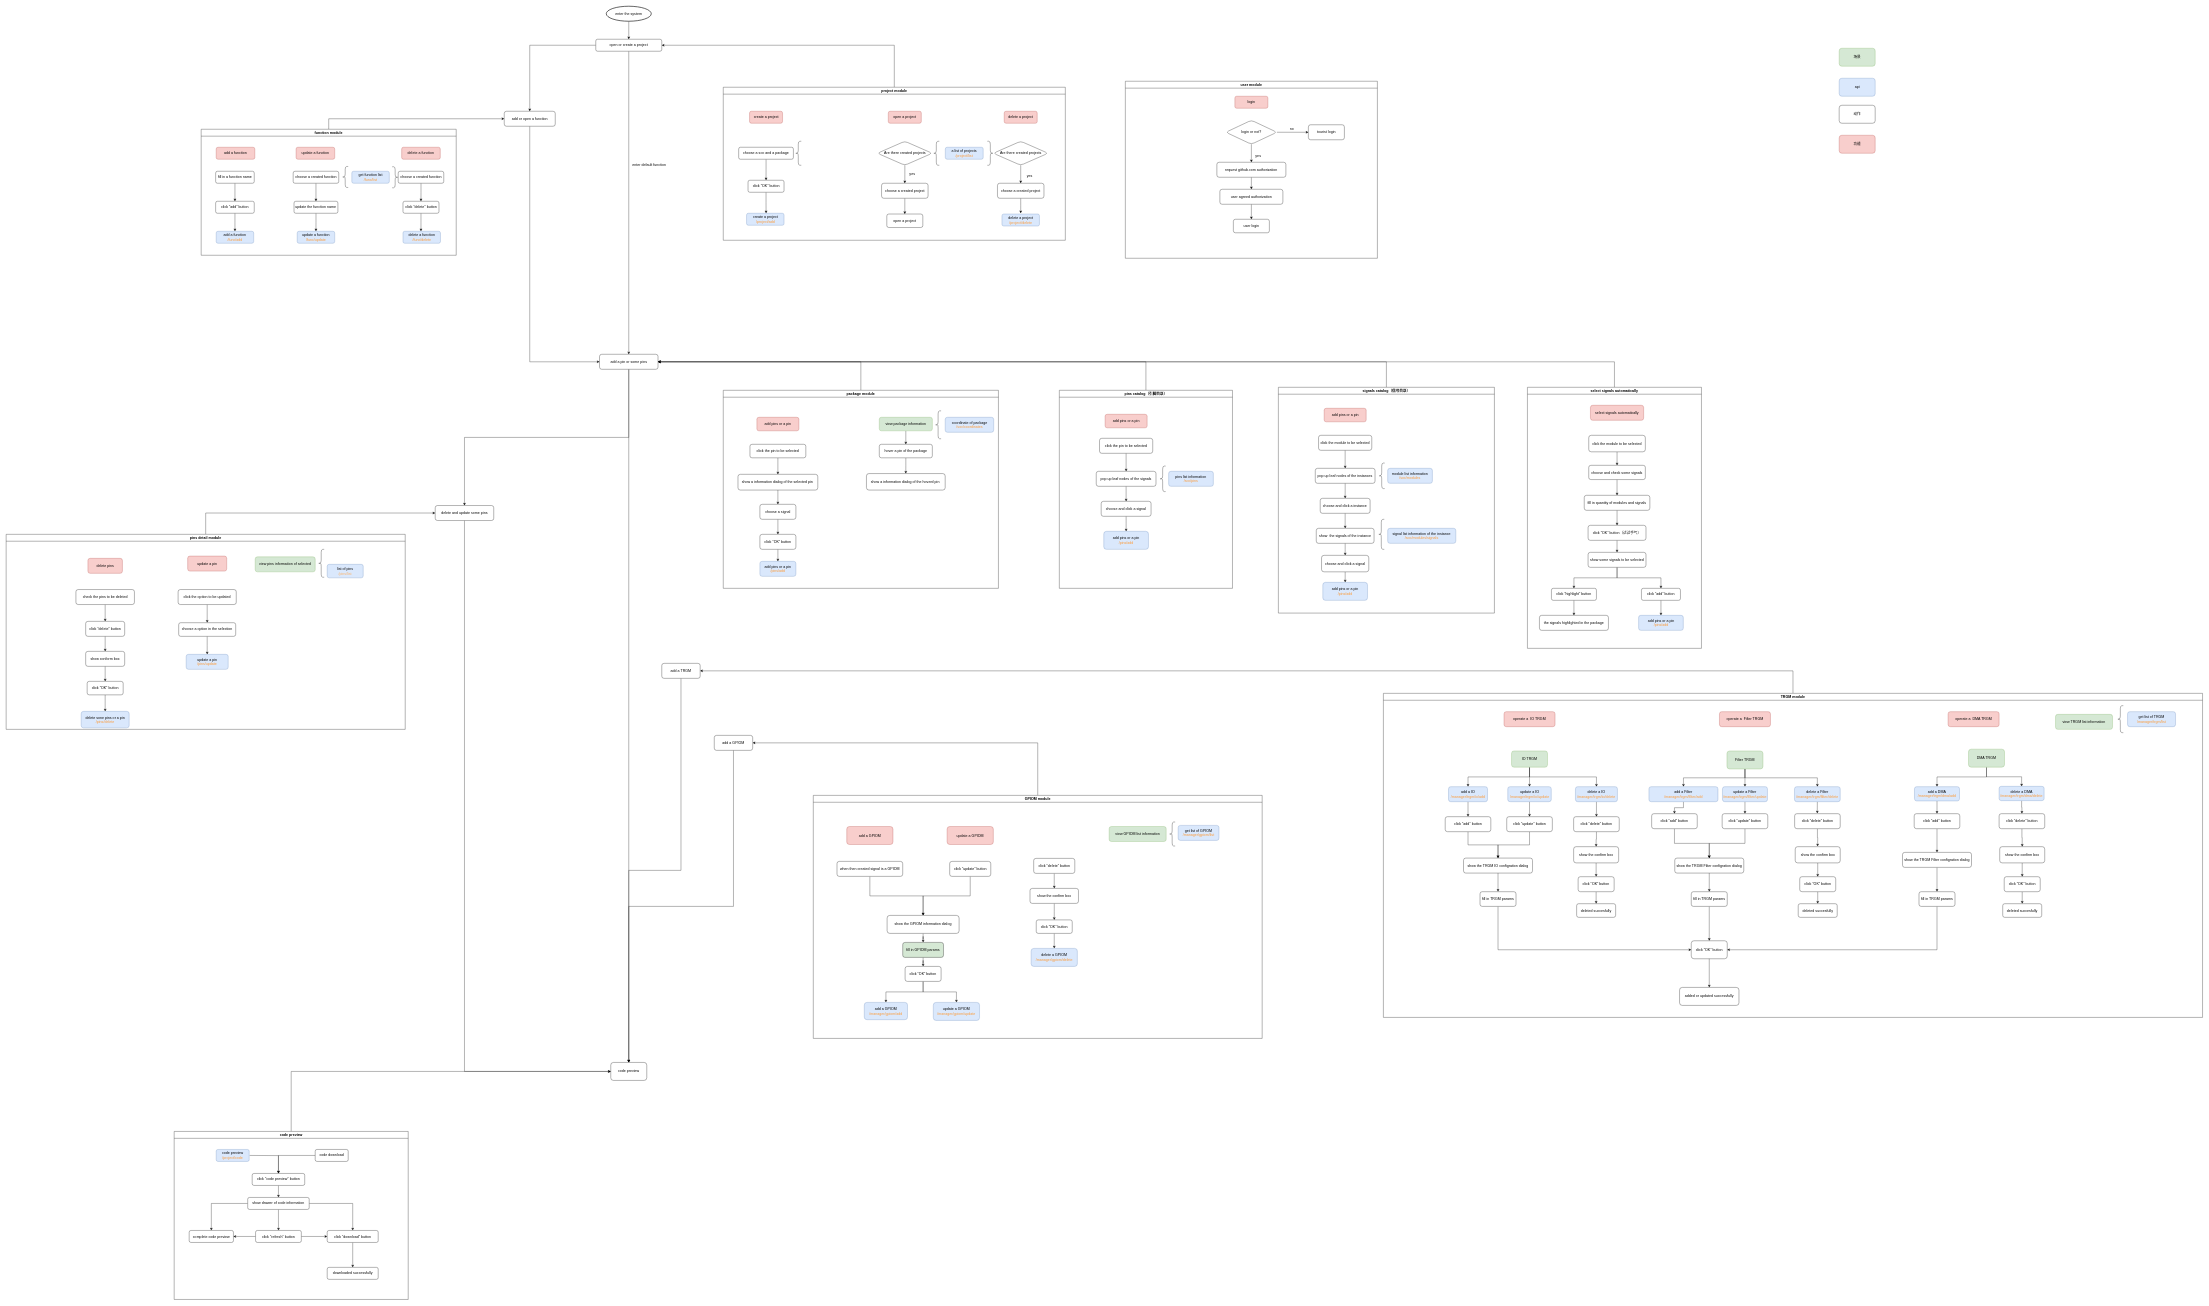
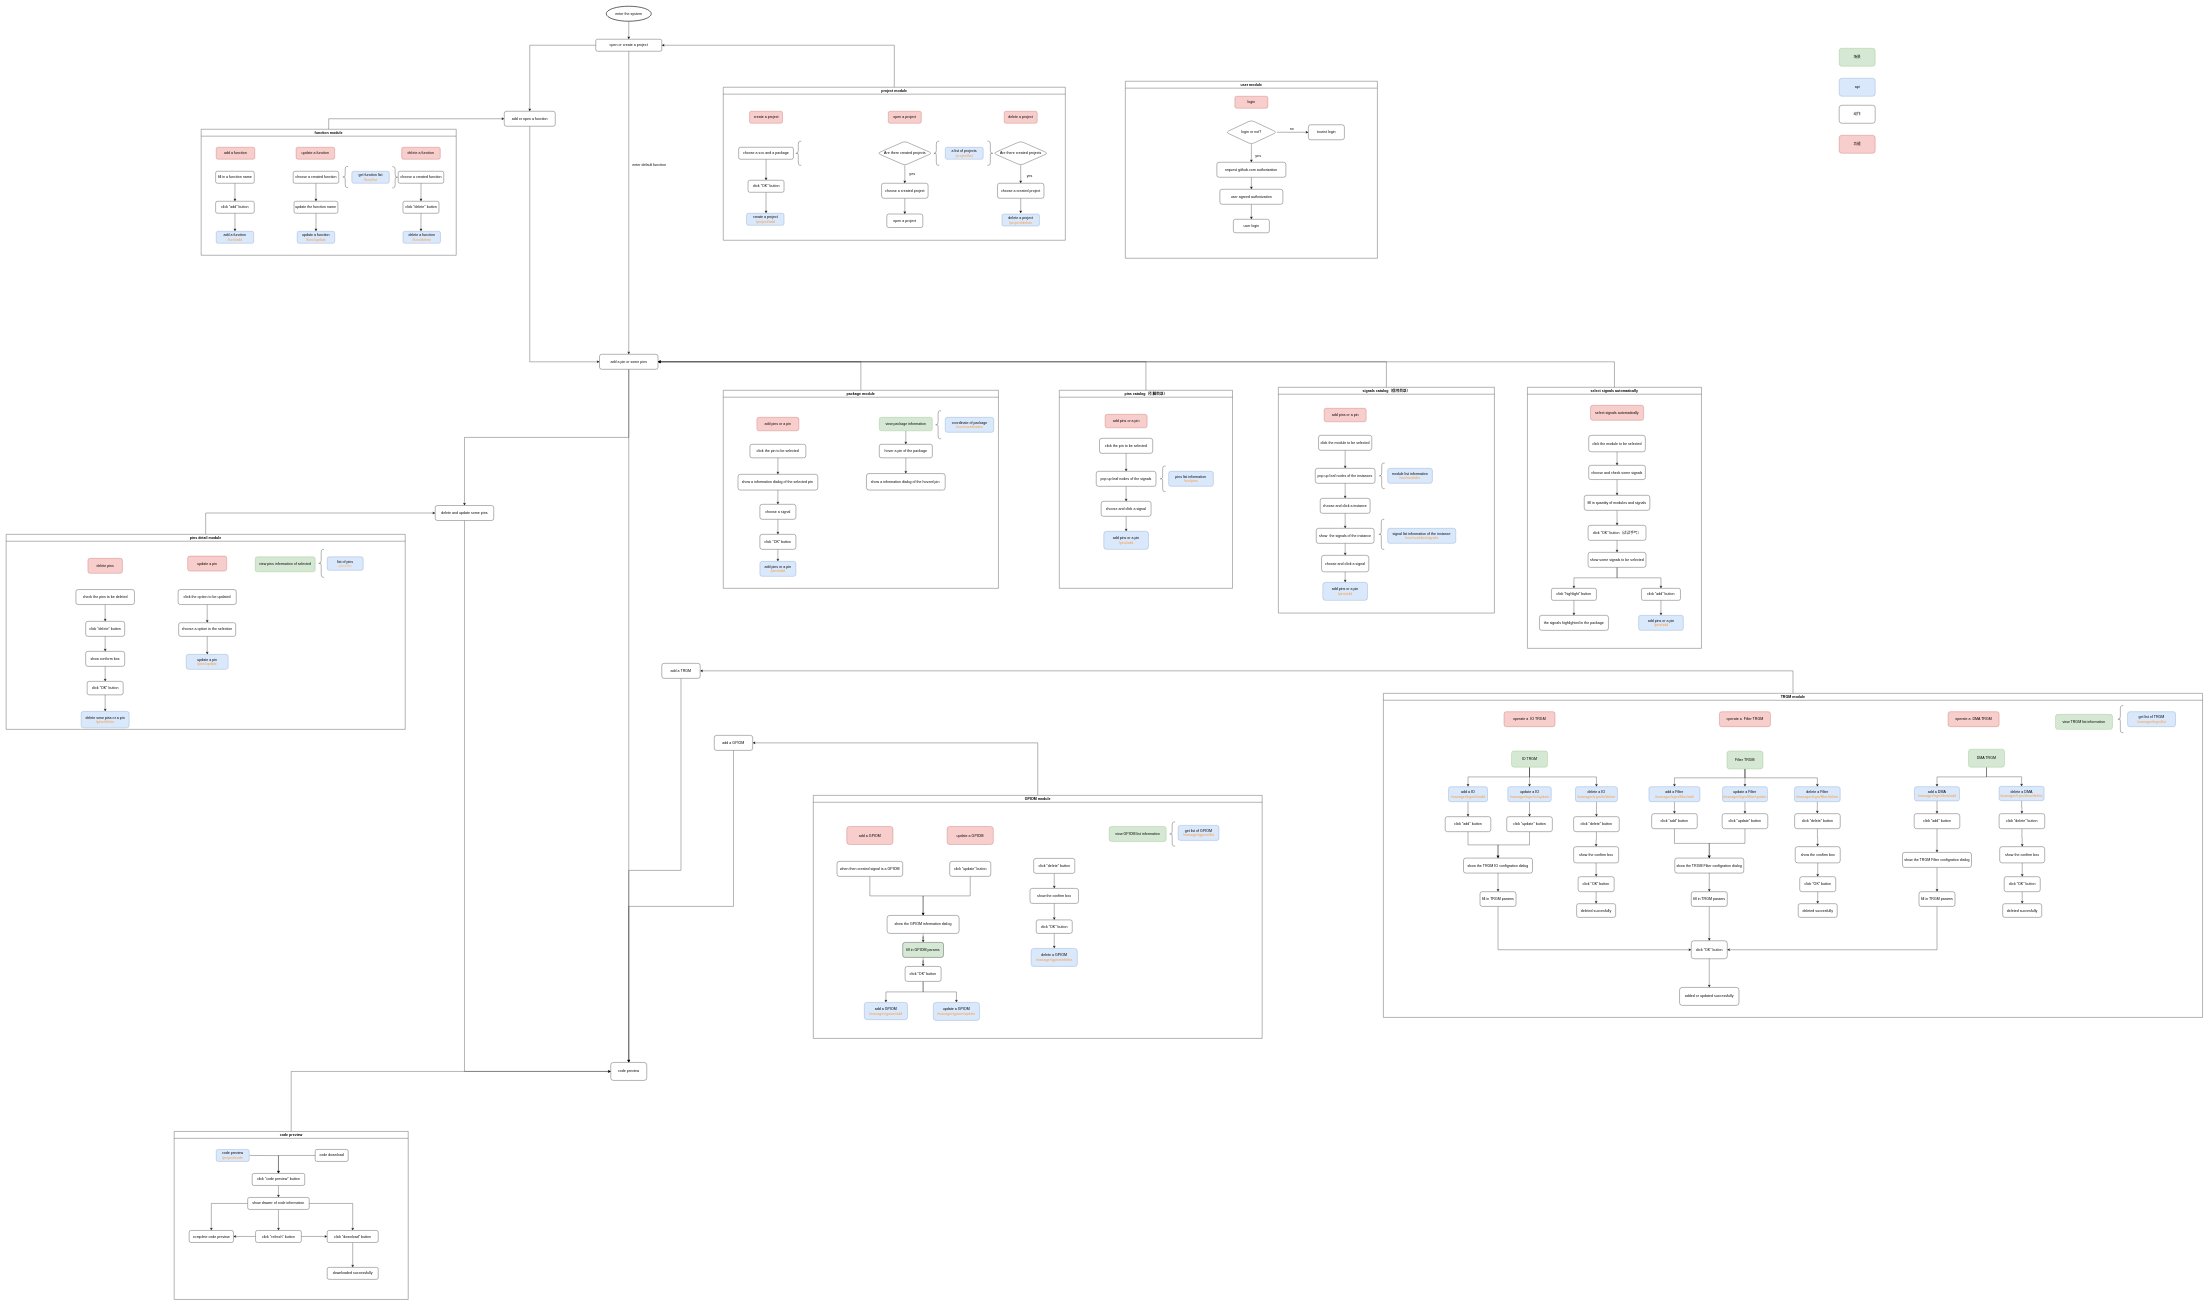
(345, 571) -> (345, 563)
(1683, 794) -> (1674, 794)
